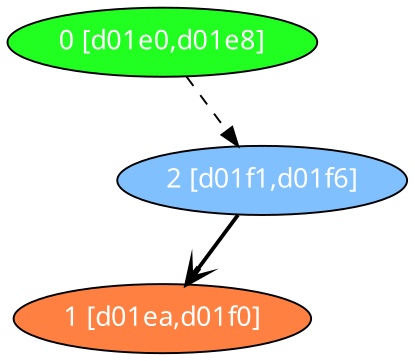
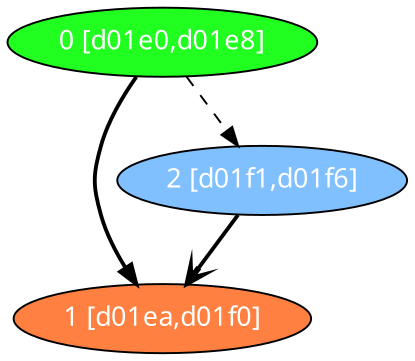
none -> (95, 171)
